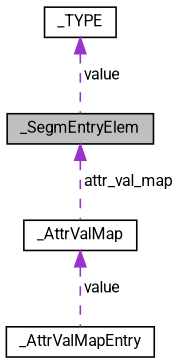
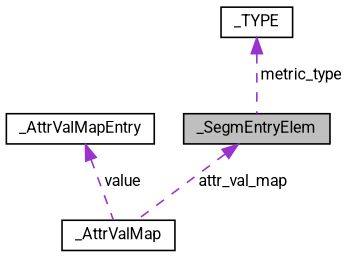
(100, 76) -> (300, 76)
(80, 297) -> (102, 190)
